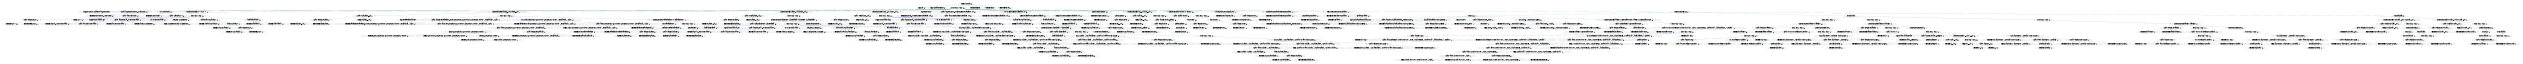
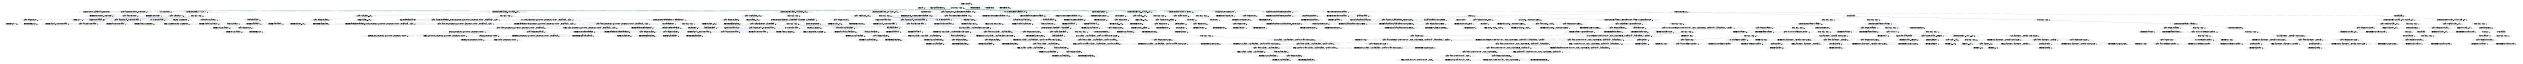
(862, 20) -> none
